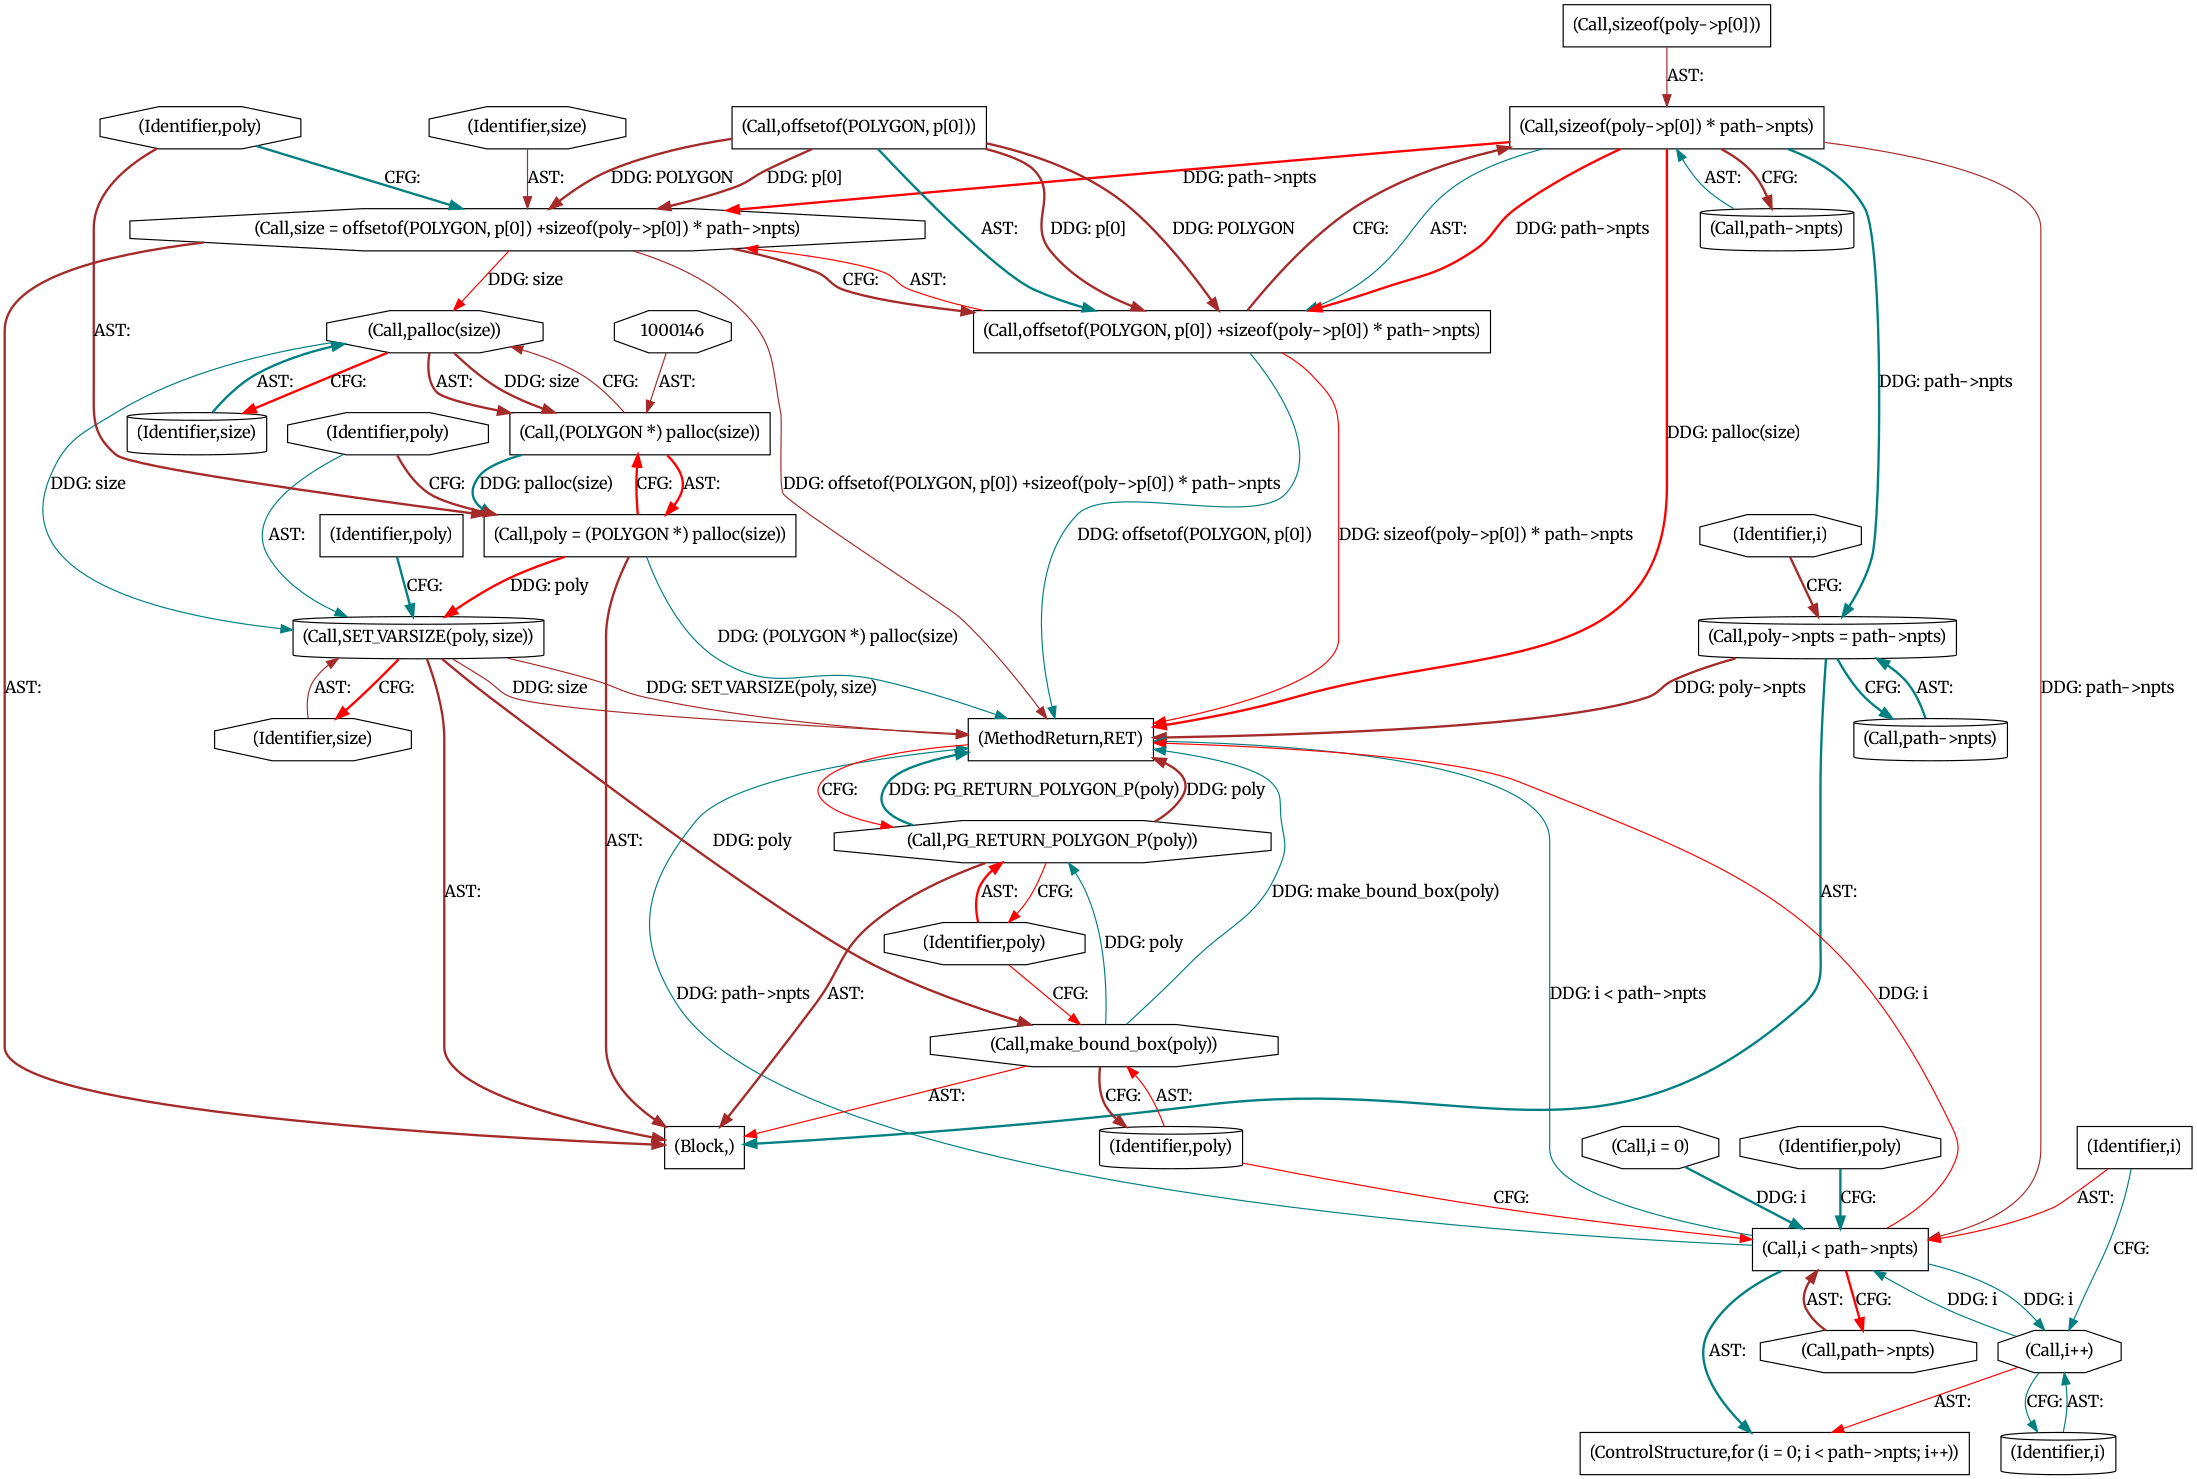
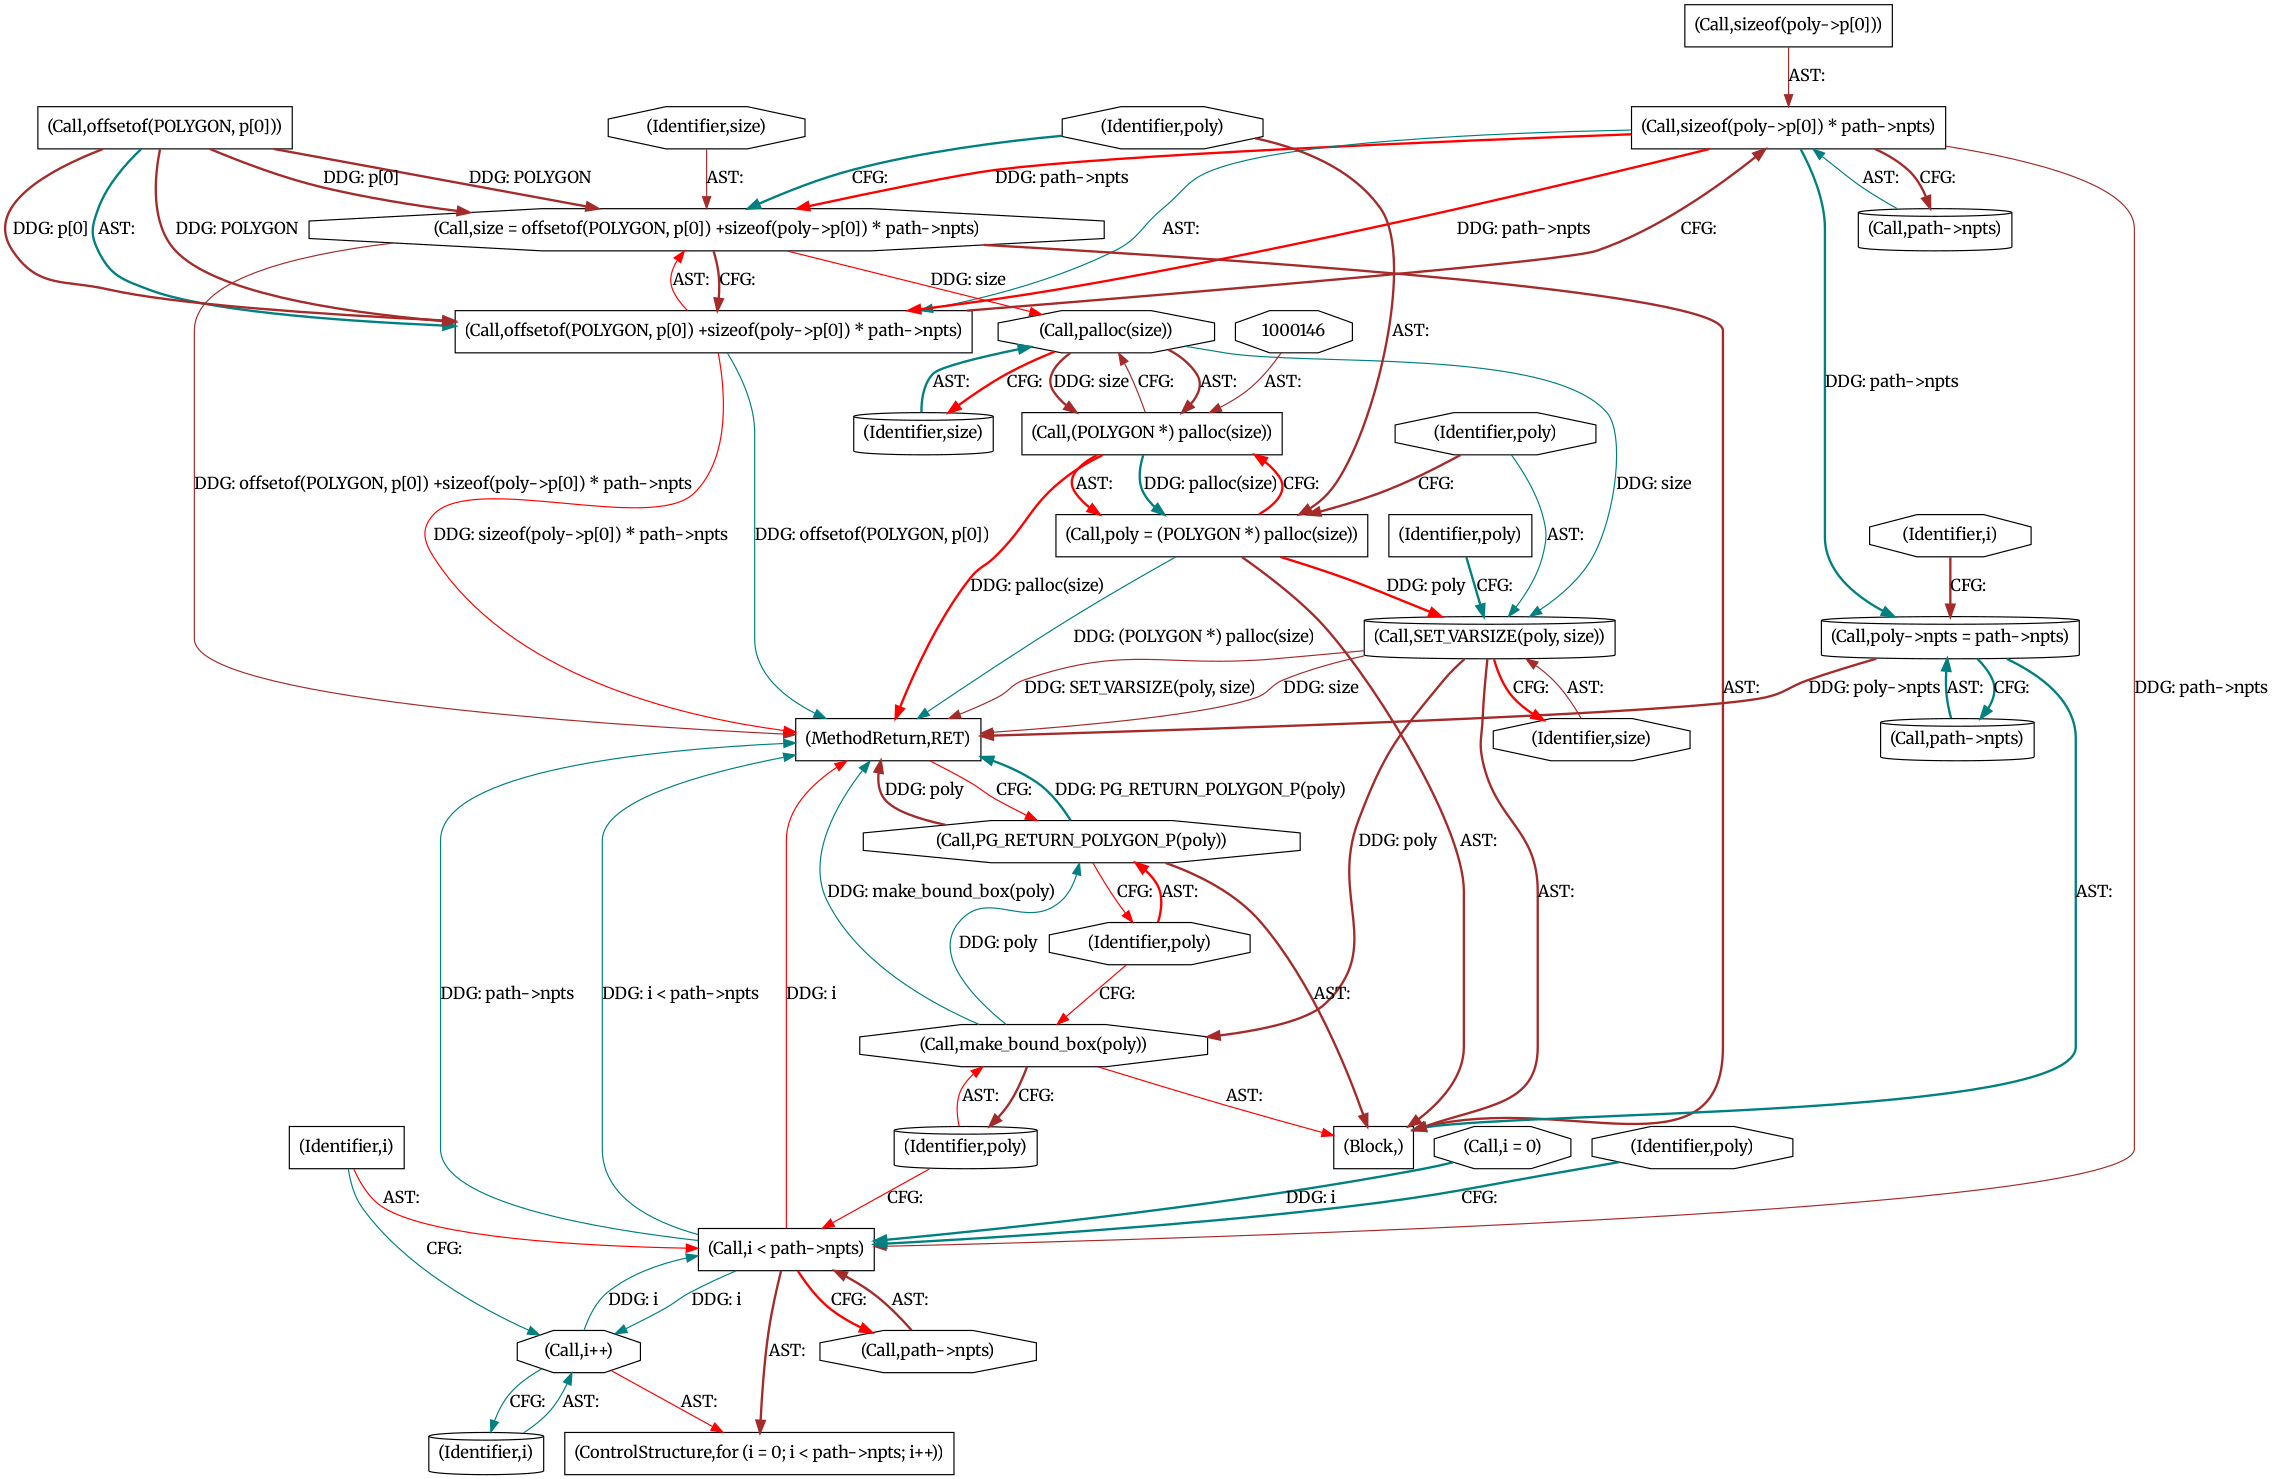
(1618, 606) -> (983, 566)
(1707, 1336) -> (767, 1345)
